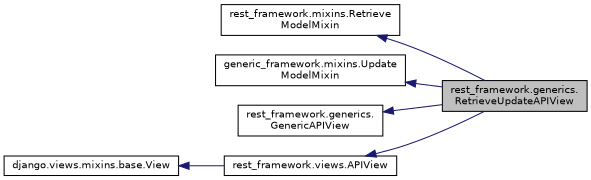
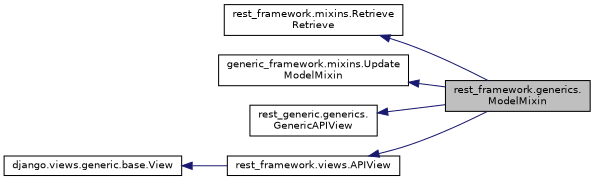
(310, 20) -> (314, 20)
(515, 96) -> (518, 96)
(310, 121) -> (314, 121)
(91, 166) -> (93, 166)
